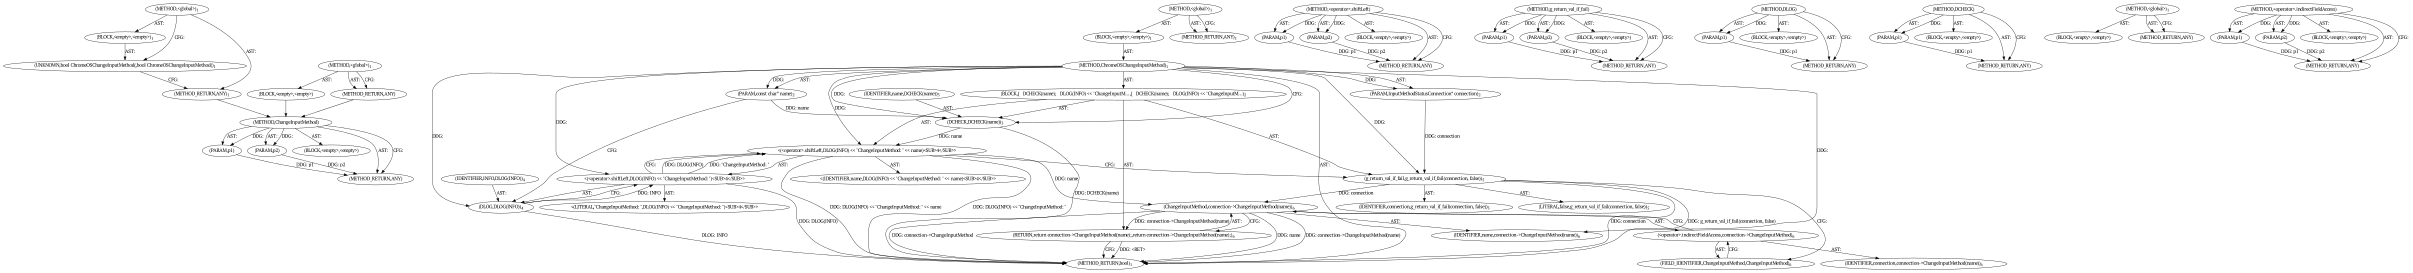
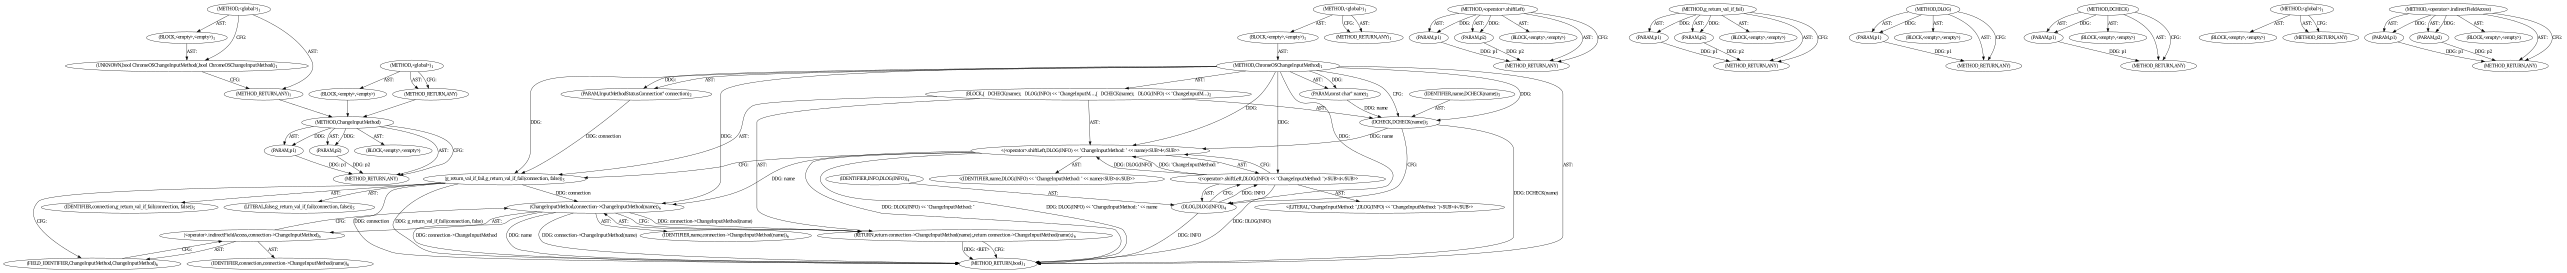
(1676, 84) -> (844, 74)
(625, 138) -> (1352, 197)
(715, 236) -> (1189, 236)
